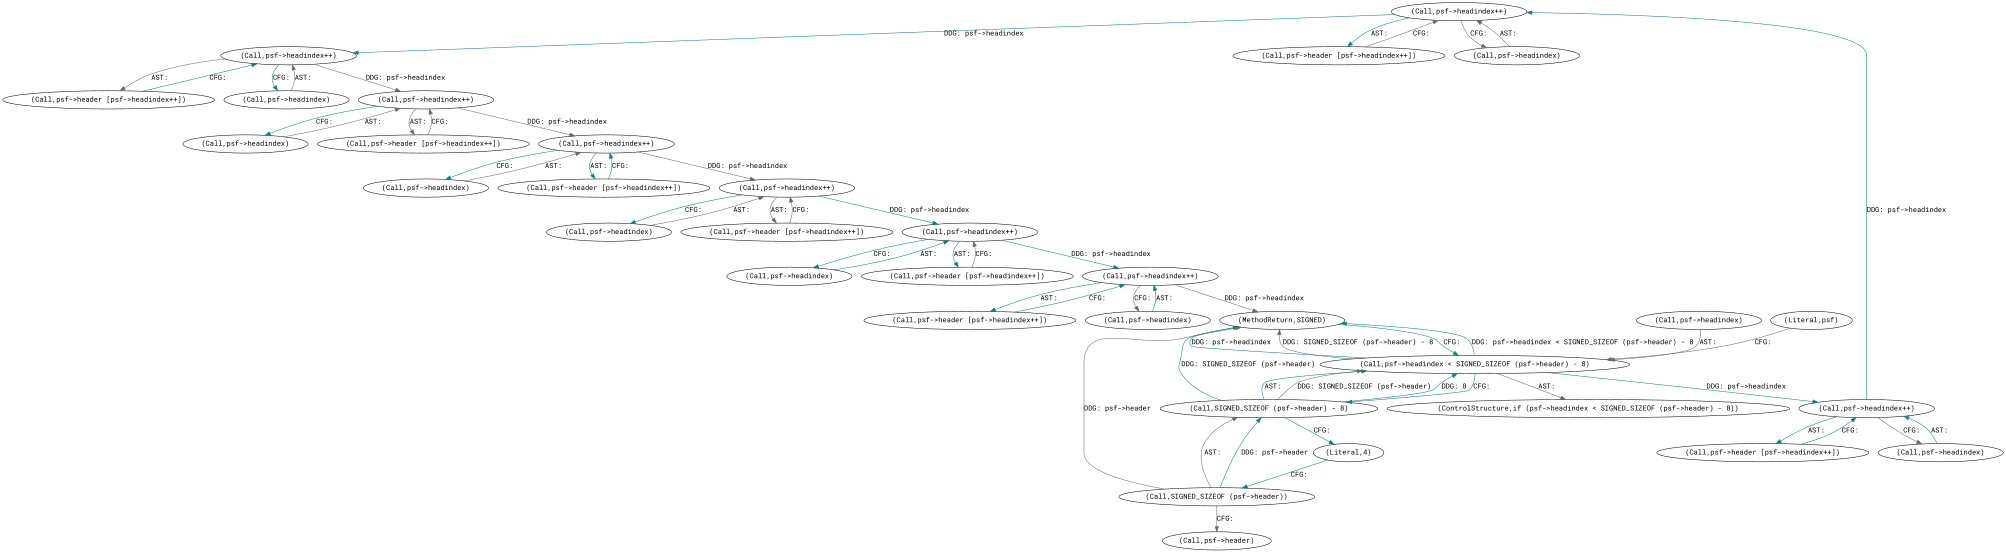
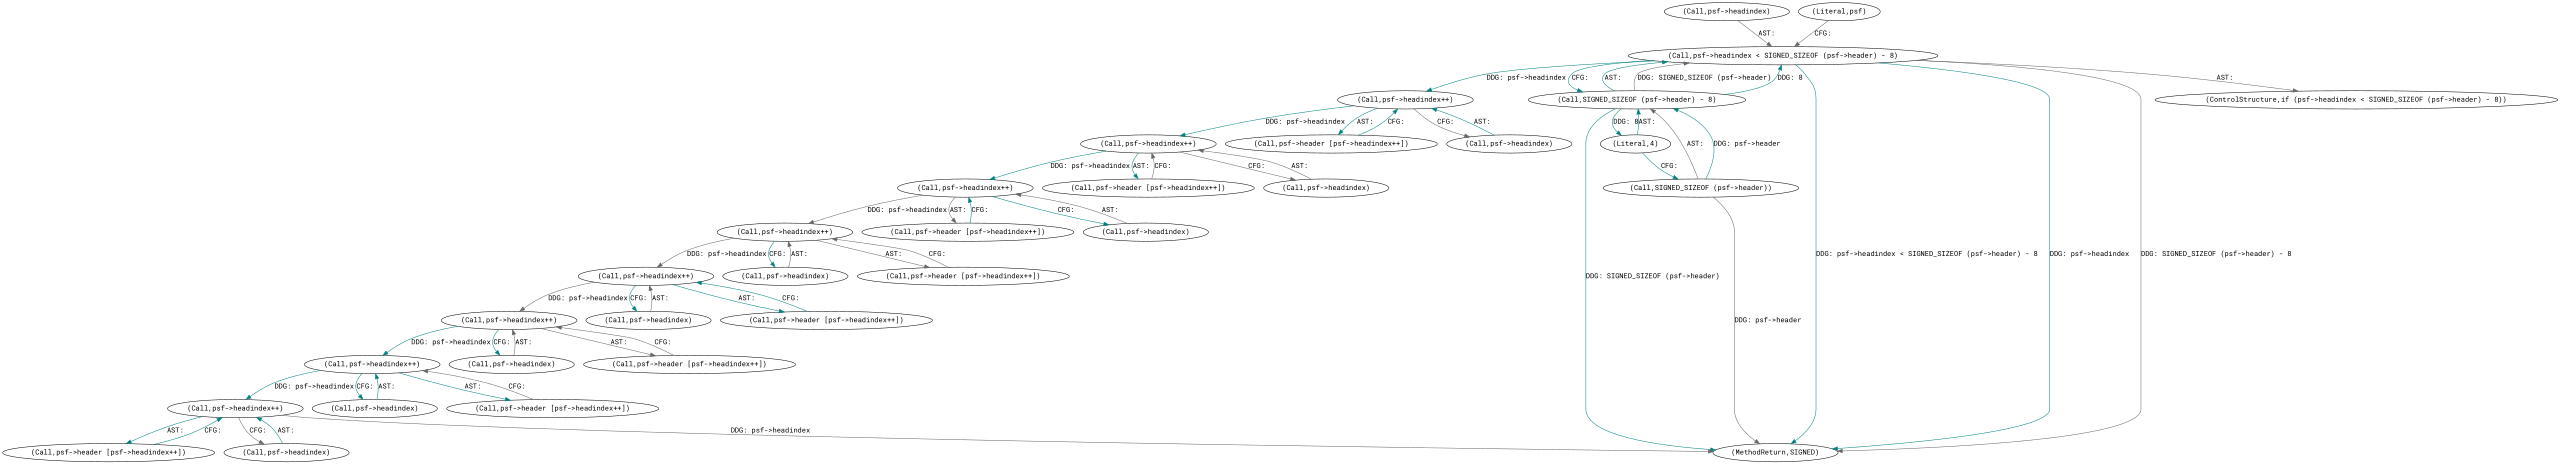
none -> (1639, 125)
(1399, 331) -> none
(1324, 431) -> (1626, 122)
(1217, 541) -> none
